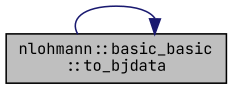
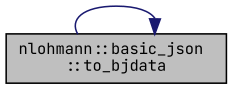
(116, 59) -> (116, 59)
